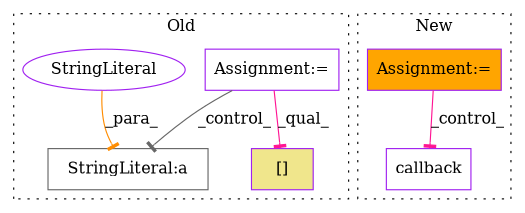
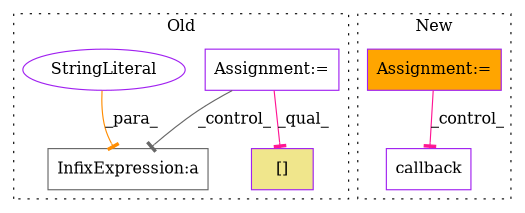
(128, 169) -> (128, 169)
